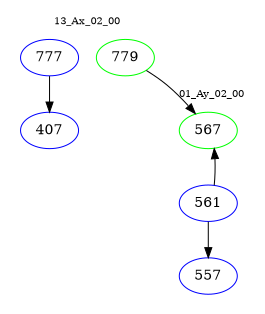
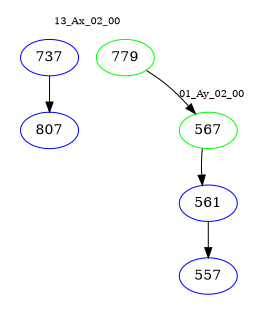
(50, 58) -> (50, 58)
(50, 130) -> (50, 130)
(215, 172) -> (202, 162)
